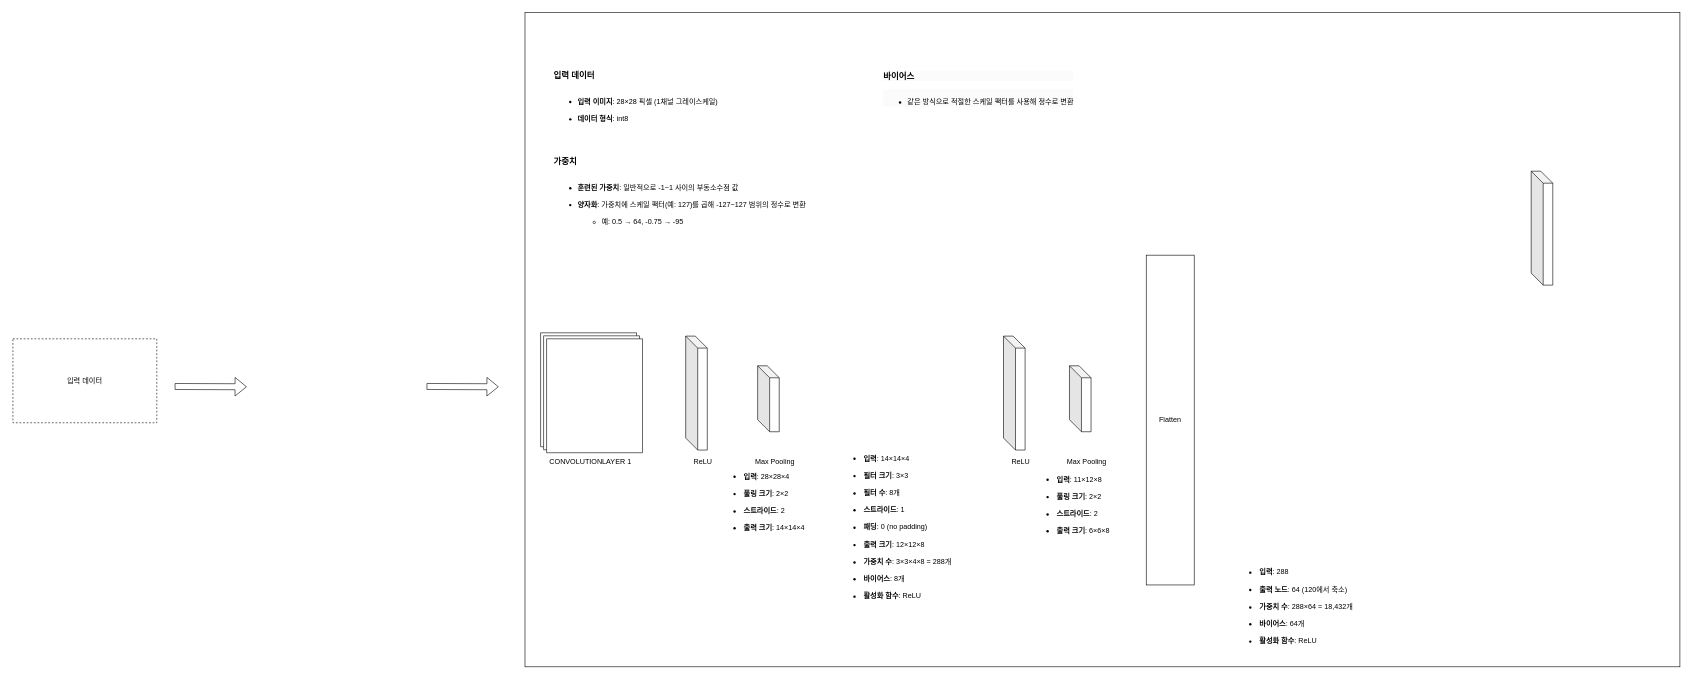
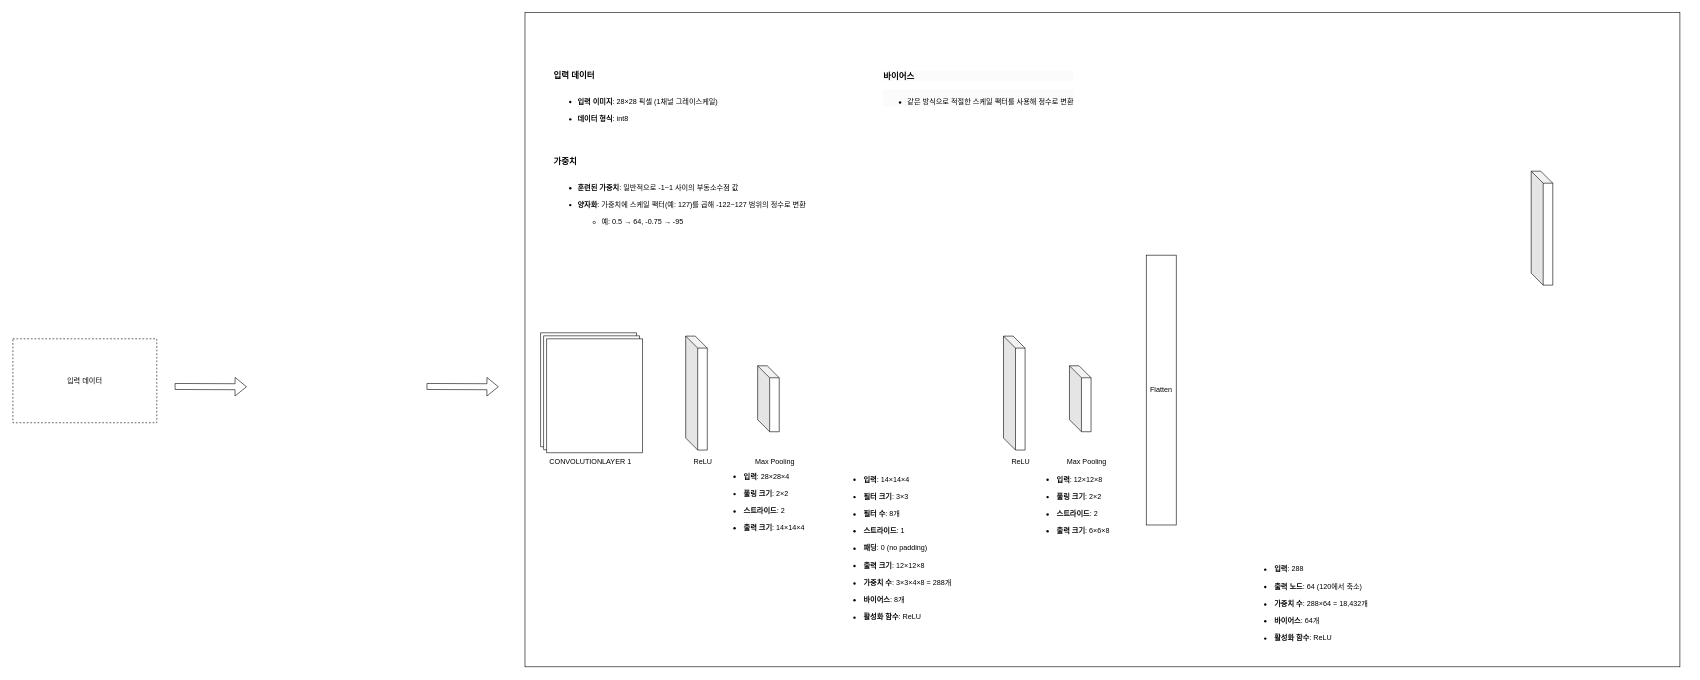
(678, 92) -> (678, 92)
(1170, 420) -> (1161, 390)
(1074, 493) -> (1074, 493)
(918, 531) -> (918, 552)
(1311, 609) -> (1326, 606)
